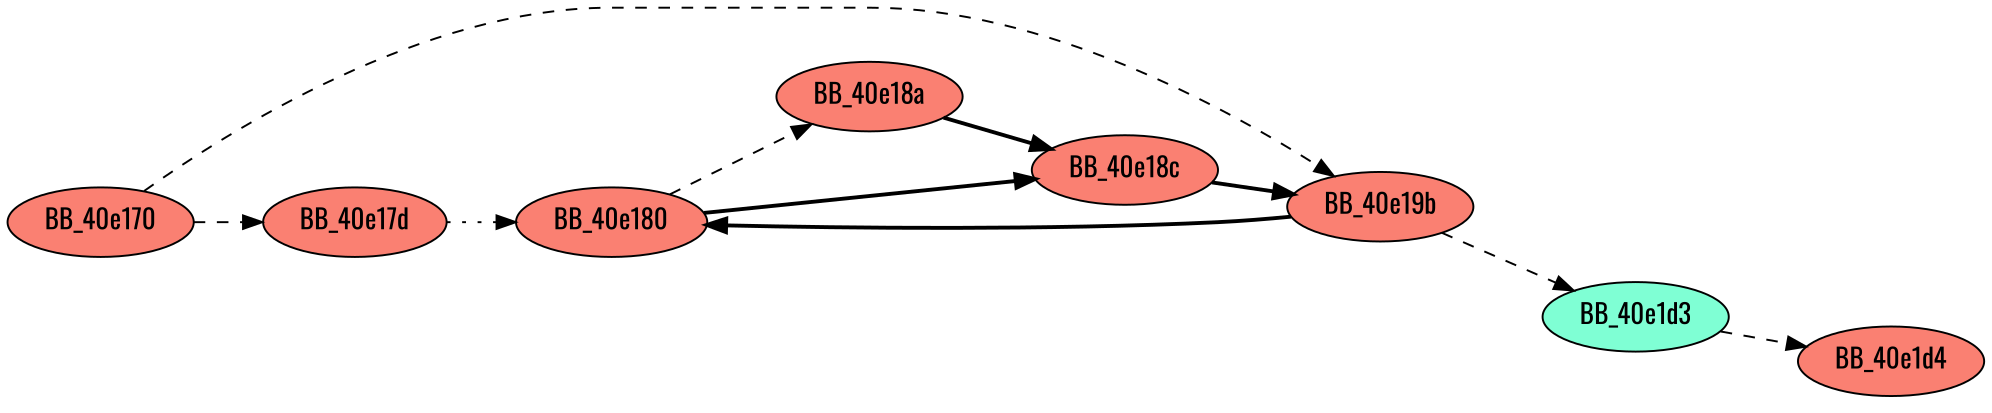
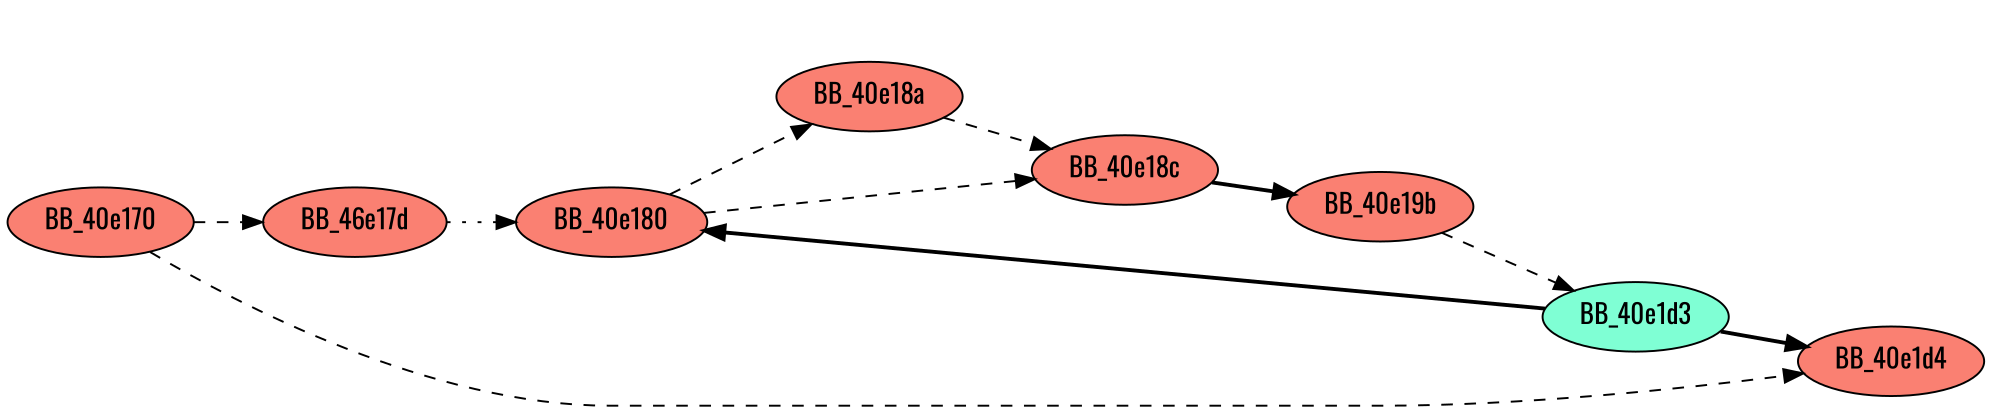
(726, 8) -> (952, 406)
(988, 131) -> (988, 131)
(860, 197) -> (860, 197)
(355, 222) -> (355, 222)
(1009, 228) -> (1135, 271)
(1754, 337) -> (1754, 337)
